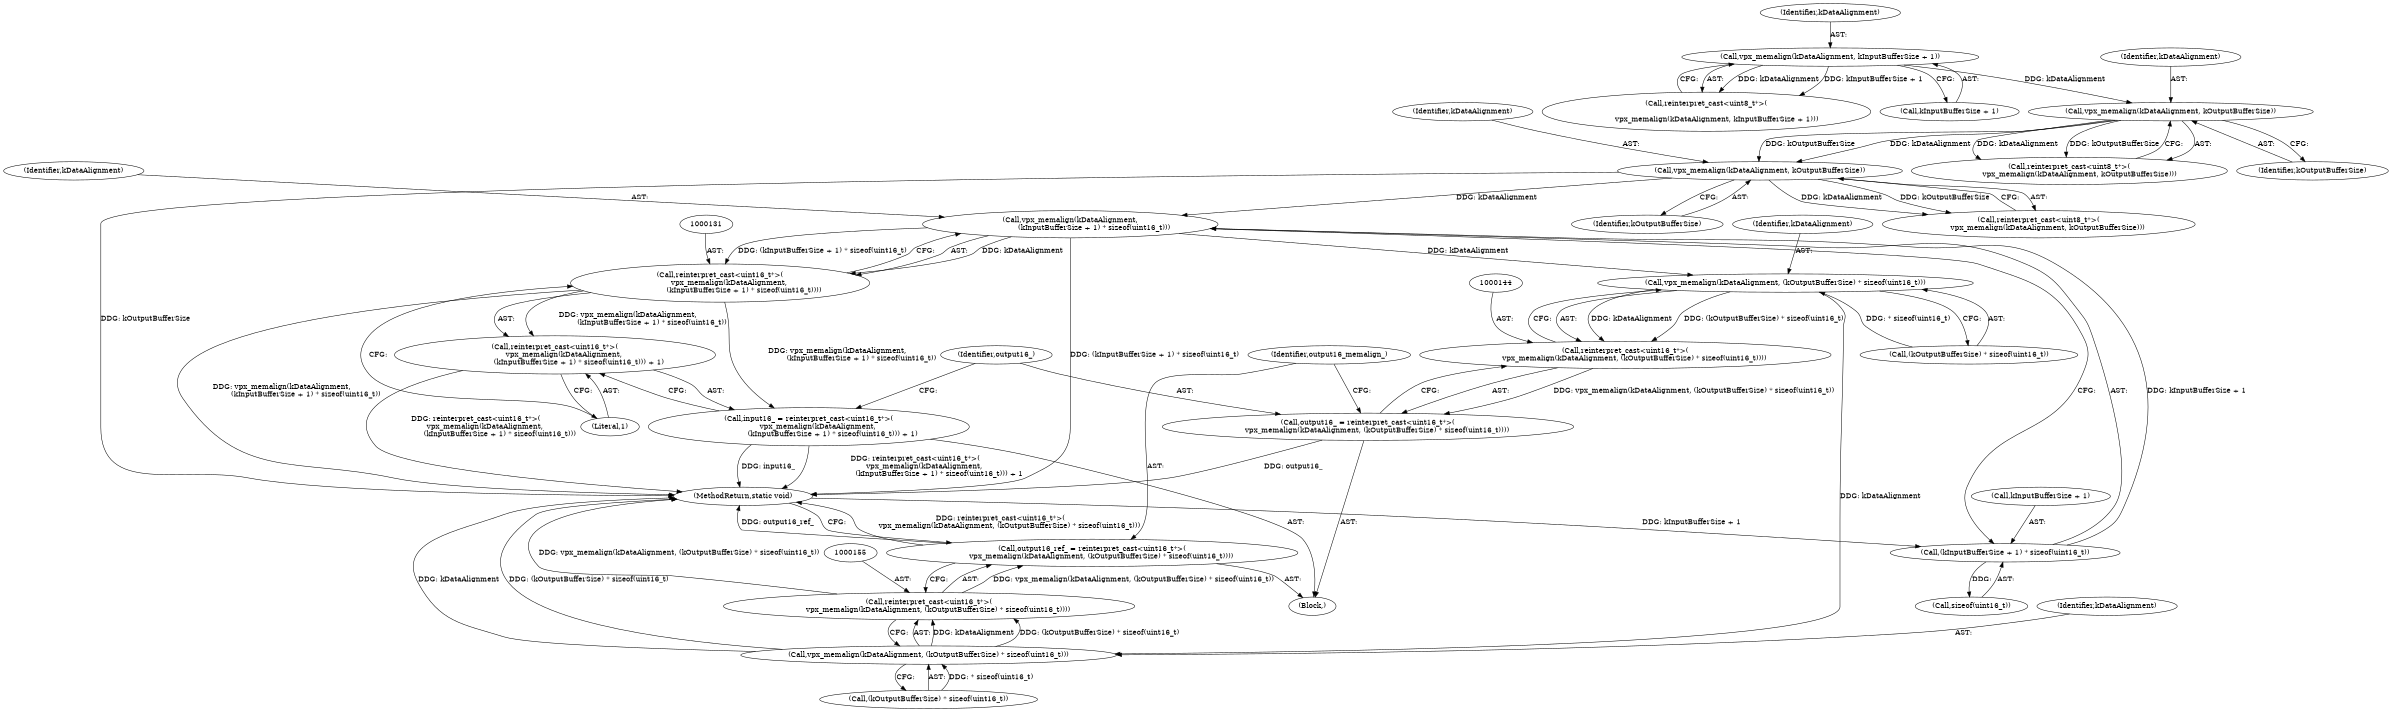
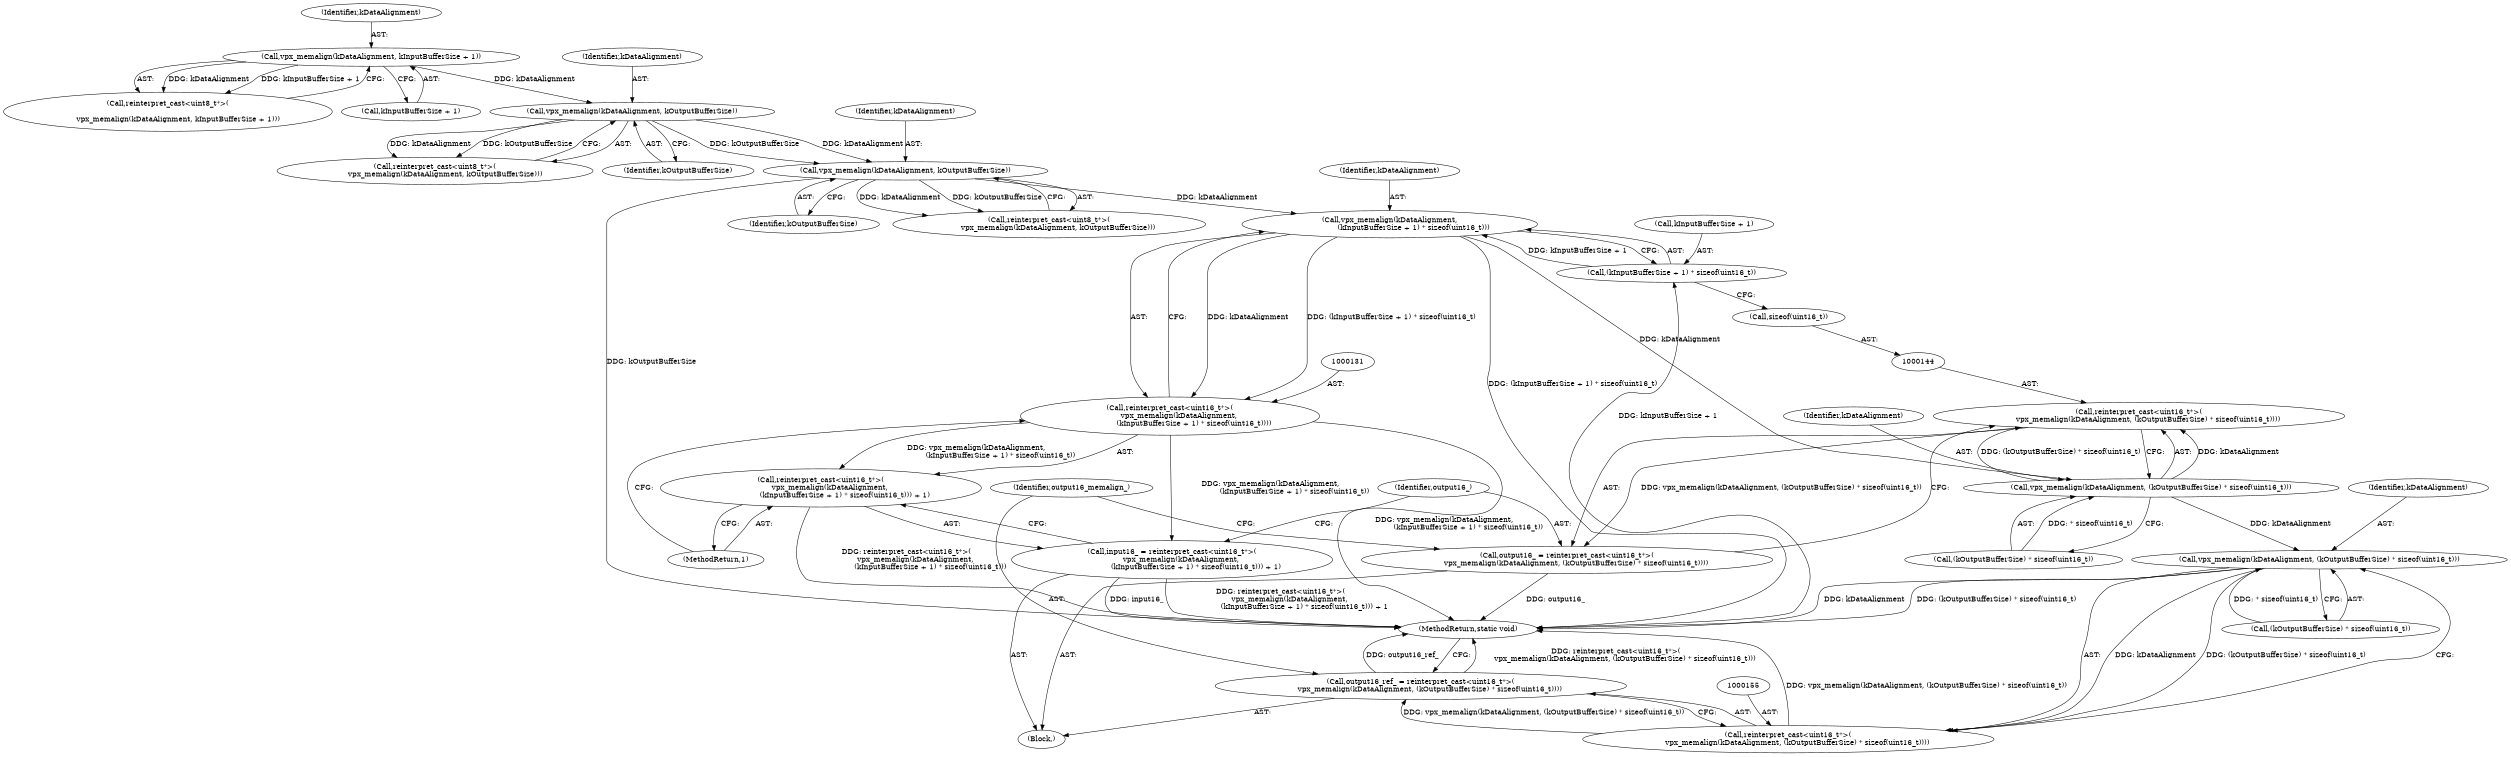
(610, 427) -> (716, 560)
(1983, 580) -> (1747, 295)
(1994, 583) -> (1854, 340)
